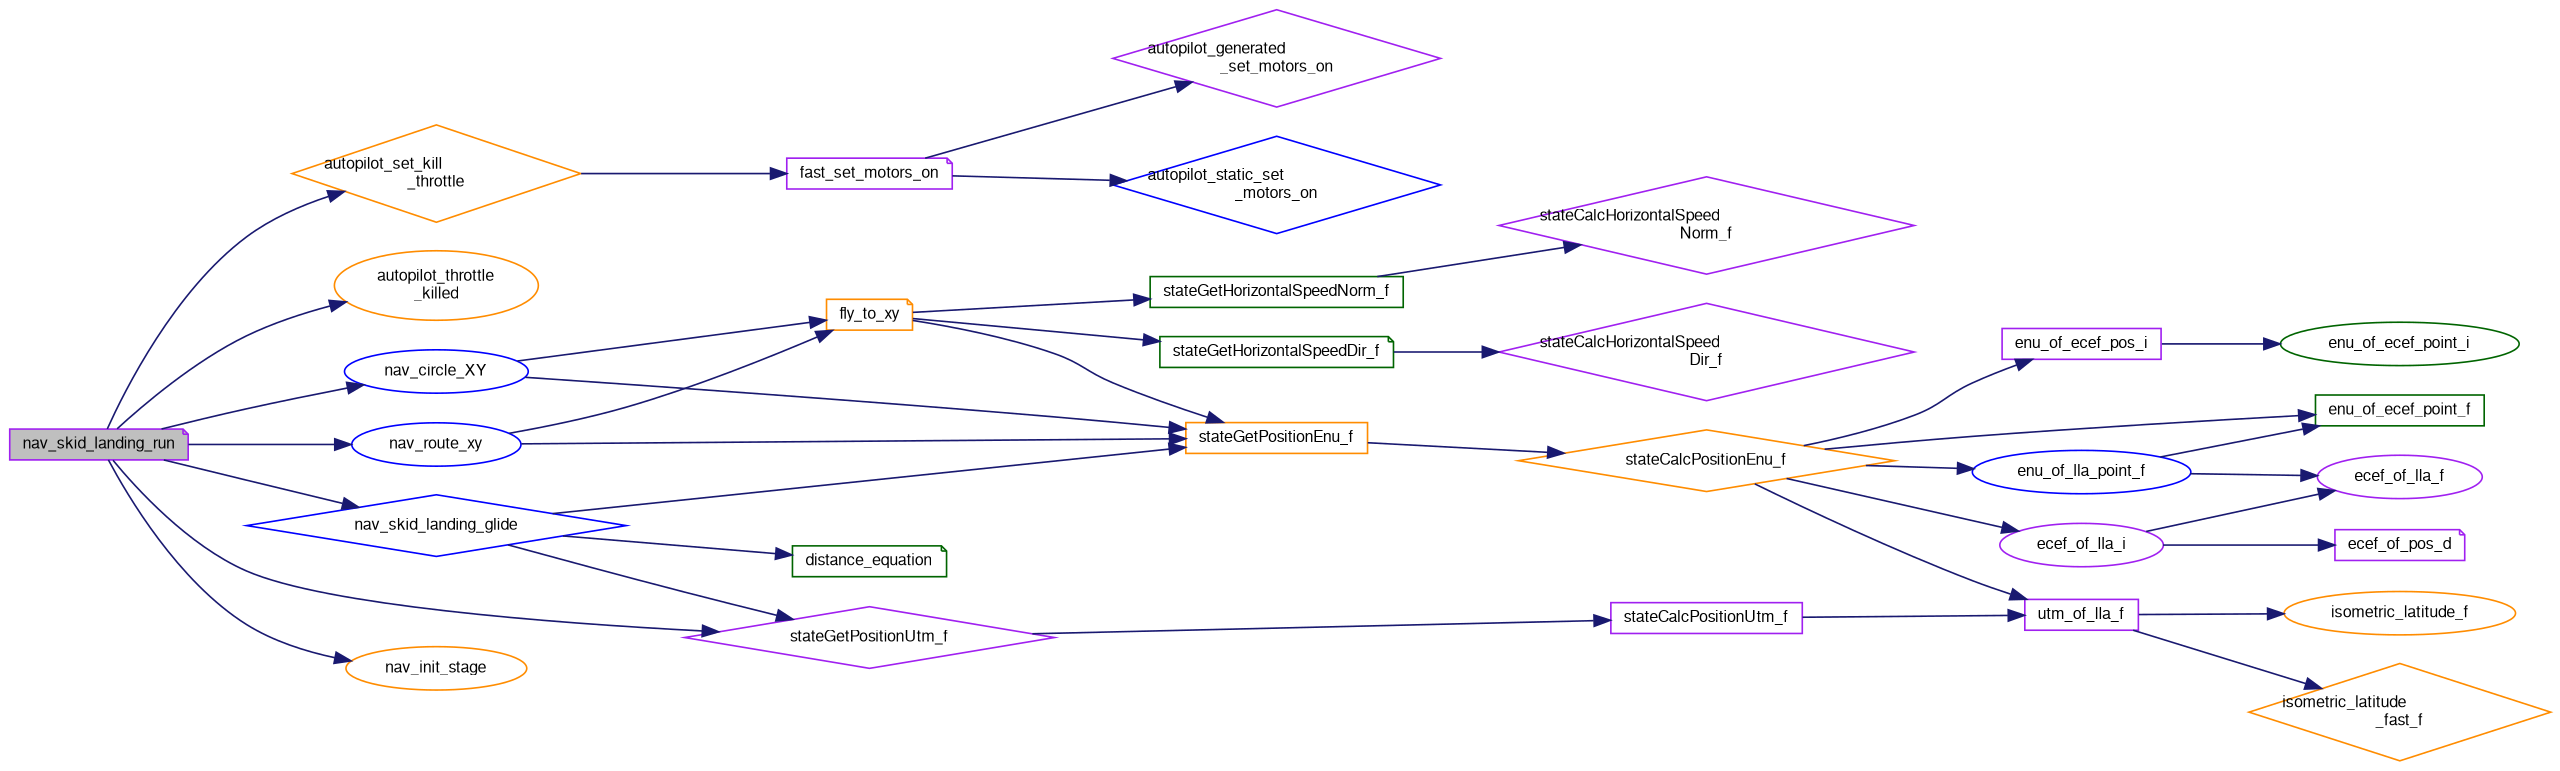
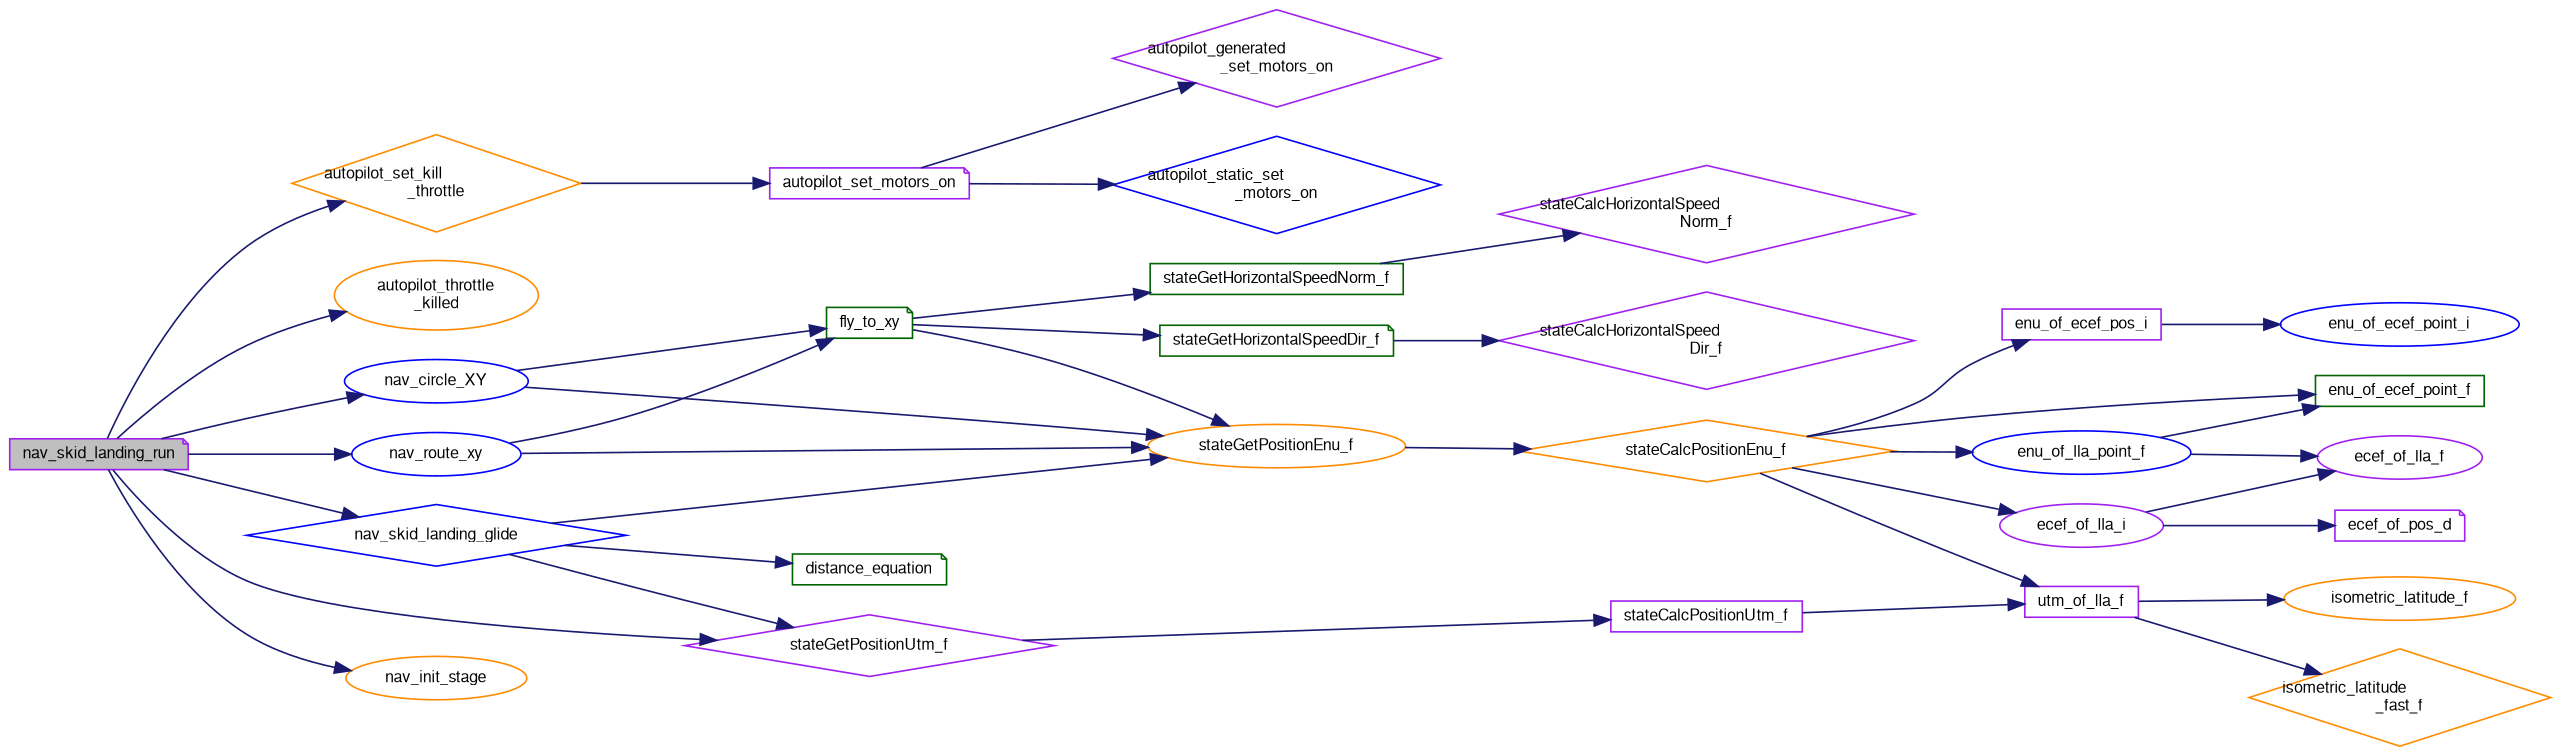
(870, 174) -> (870, 183)
(870, 315) -> (870, 323)
(2400, 344) -> (2400, 324)
(1277, 438) -> (1277, 446)
